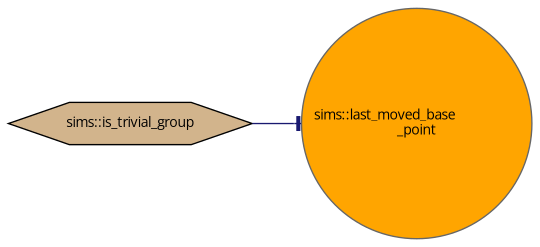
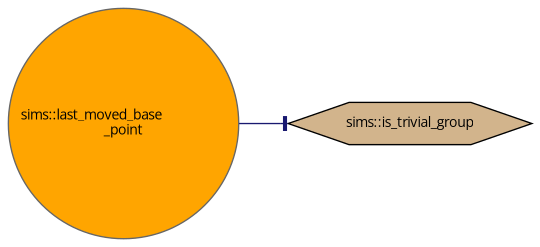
(273, 124) -> (260, 124)
